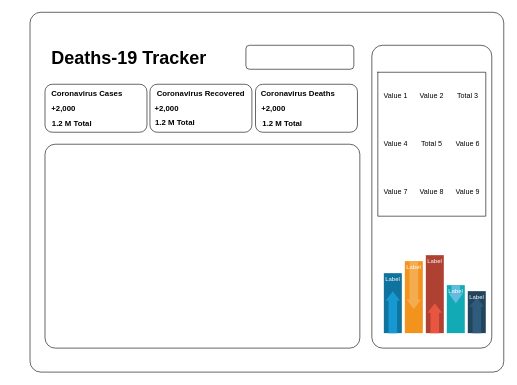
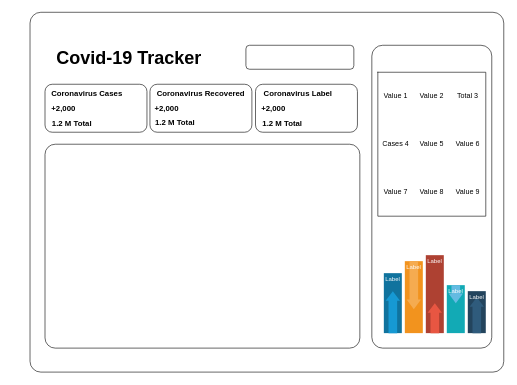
(129, 58) -> (129, 58)
(298, 93) -> (298, 93)
(396, 144) -> (396, 144)
(432, 144) -> (432, 144)
